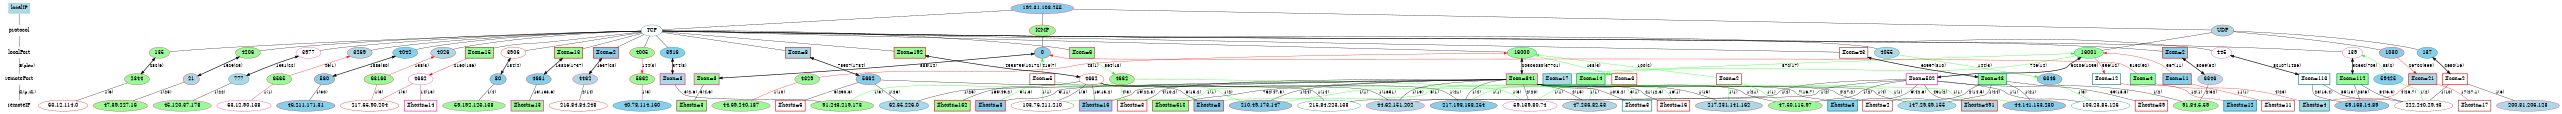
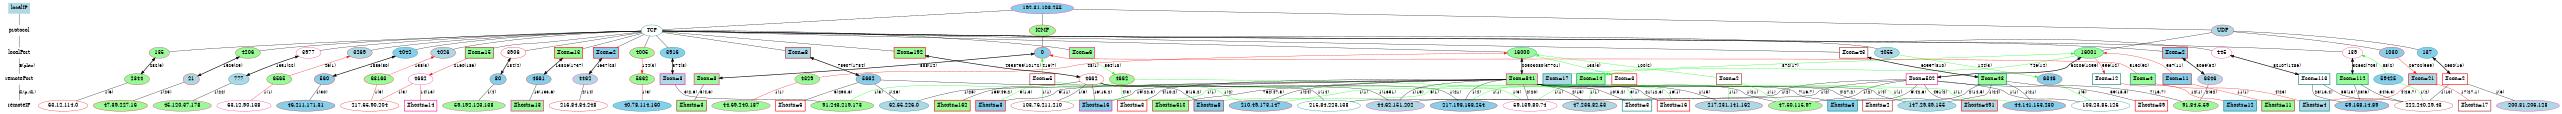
(779, 92) -> (779, 92)
(2158, 92) -> (2158, 92)
(2278, 106) -> (2278, 106)
